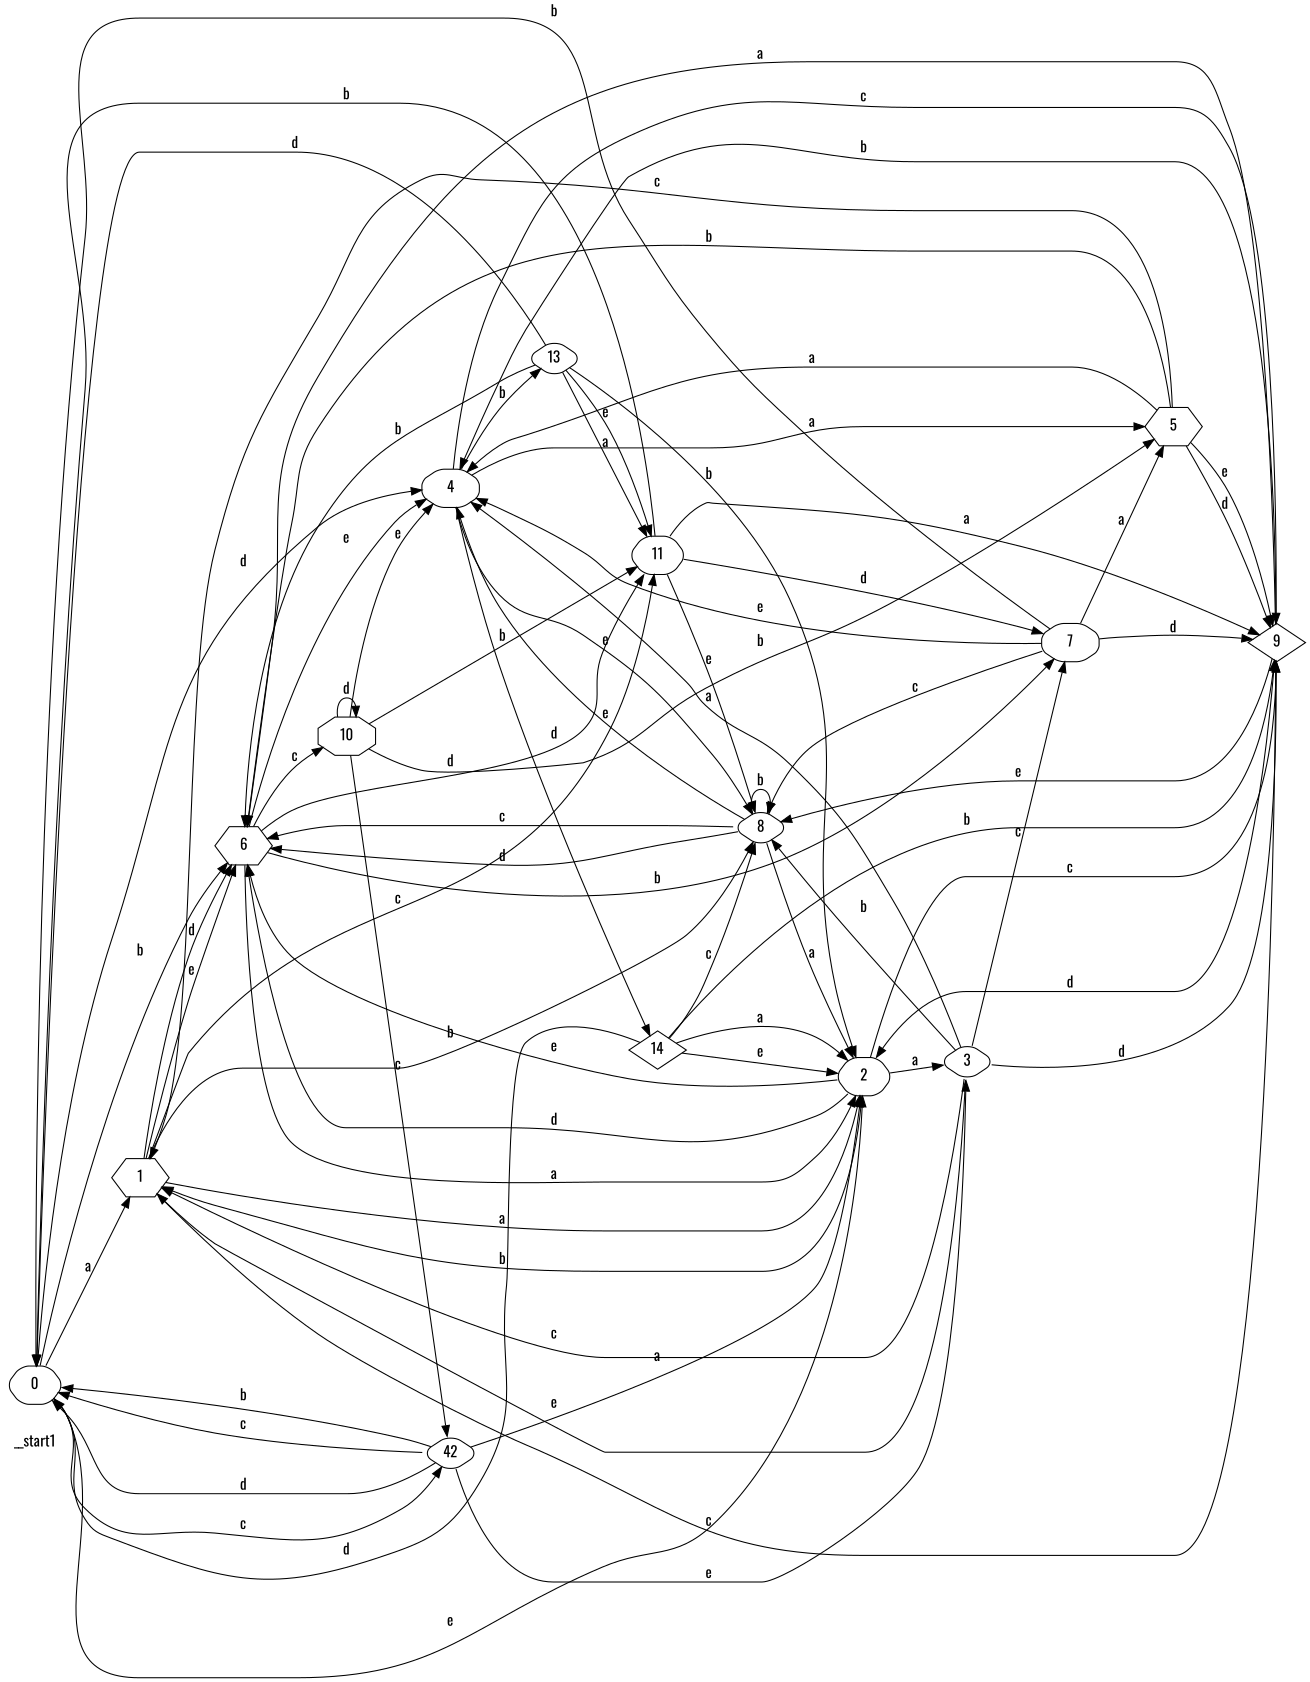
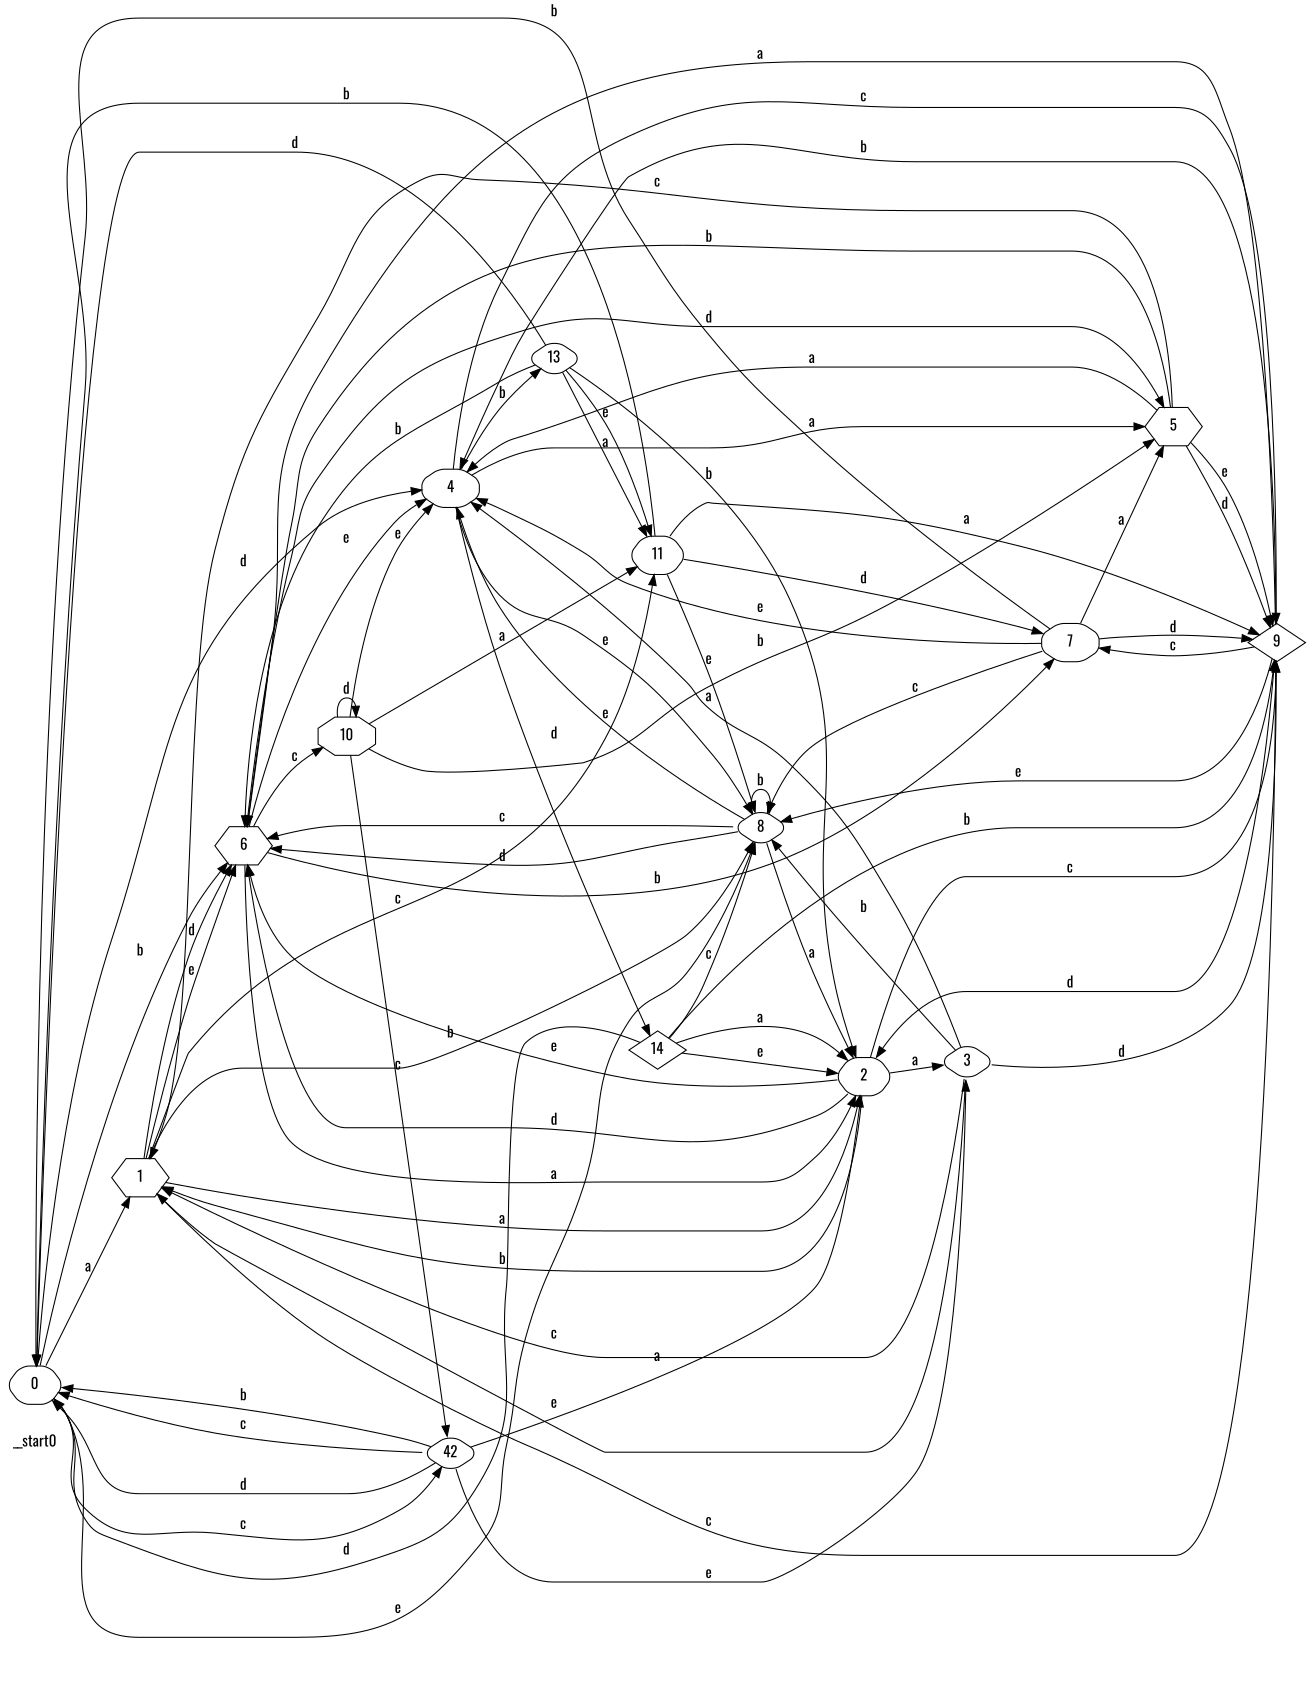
(503, 637) -> (503, 637)
(512, 762) -> (548, 324)
(1017, 859) -> (1182, 656)
(35, 1443) -> (35, 1443)
(496, 1621) -> (501, 1495)
